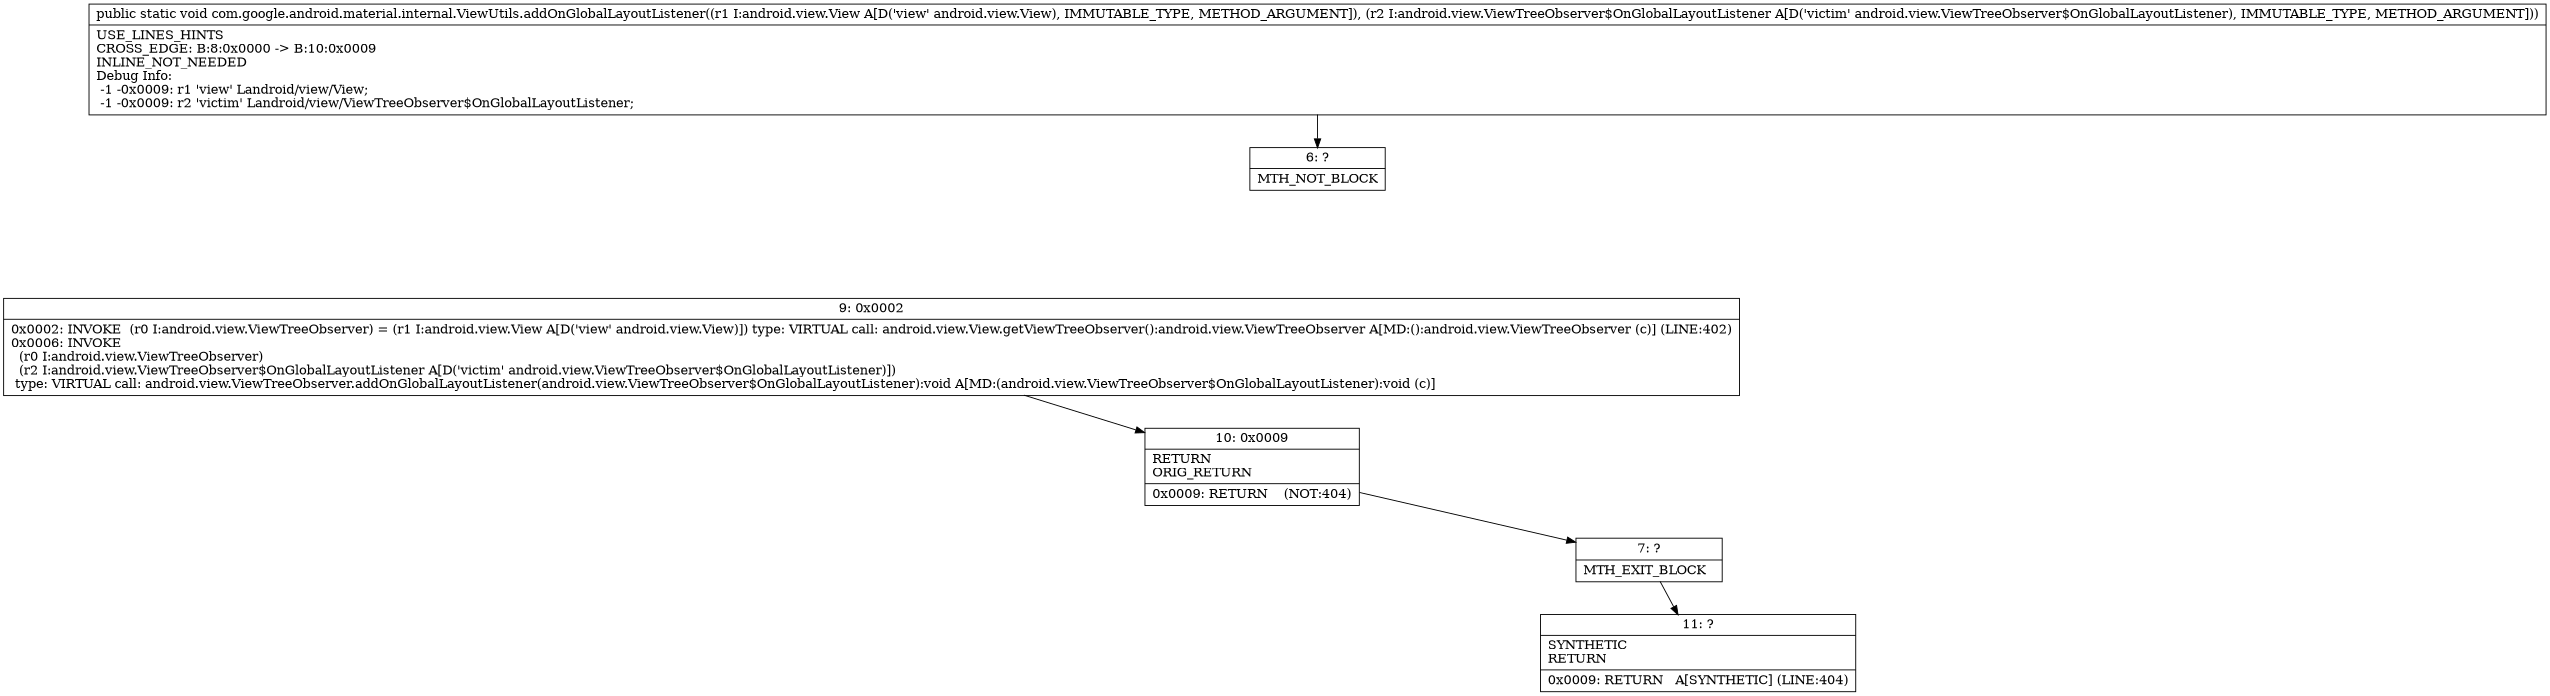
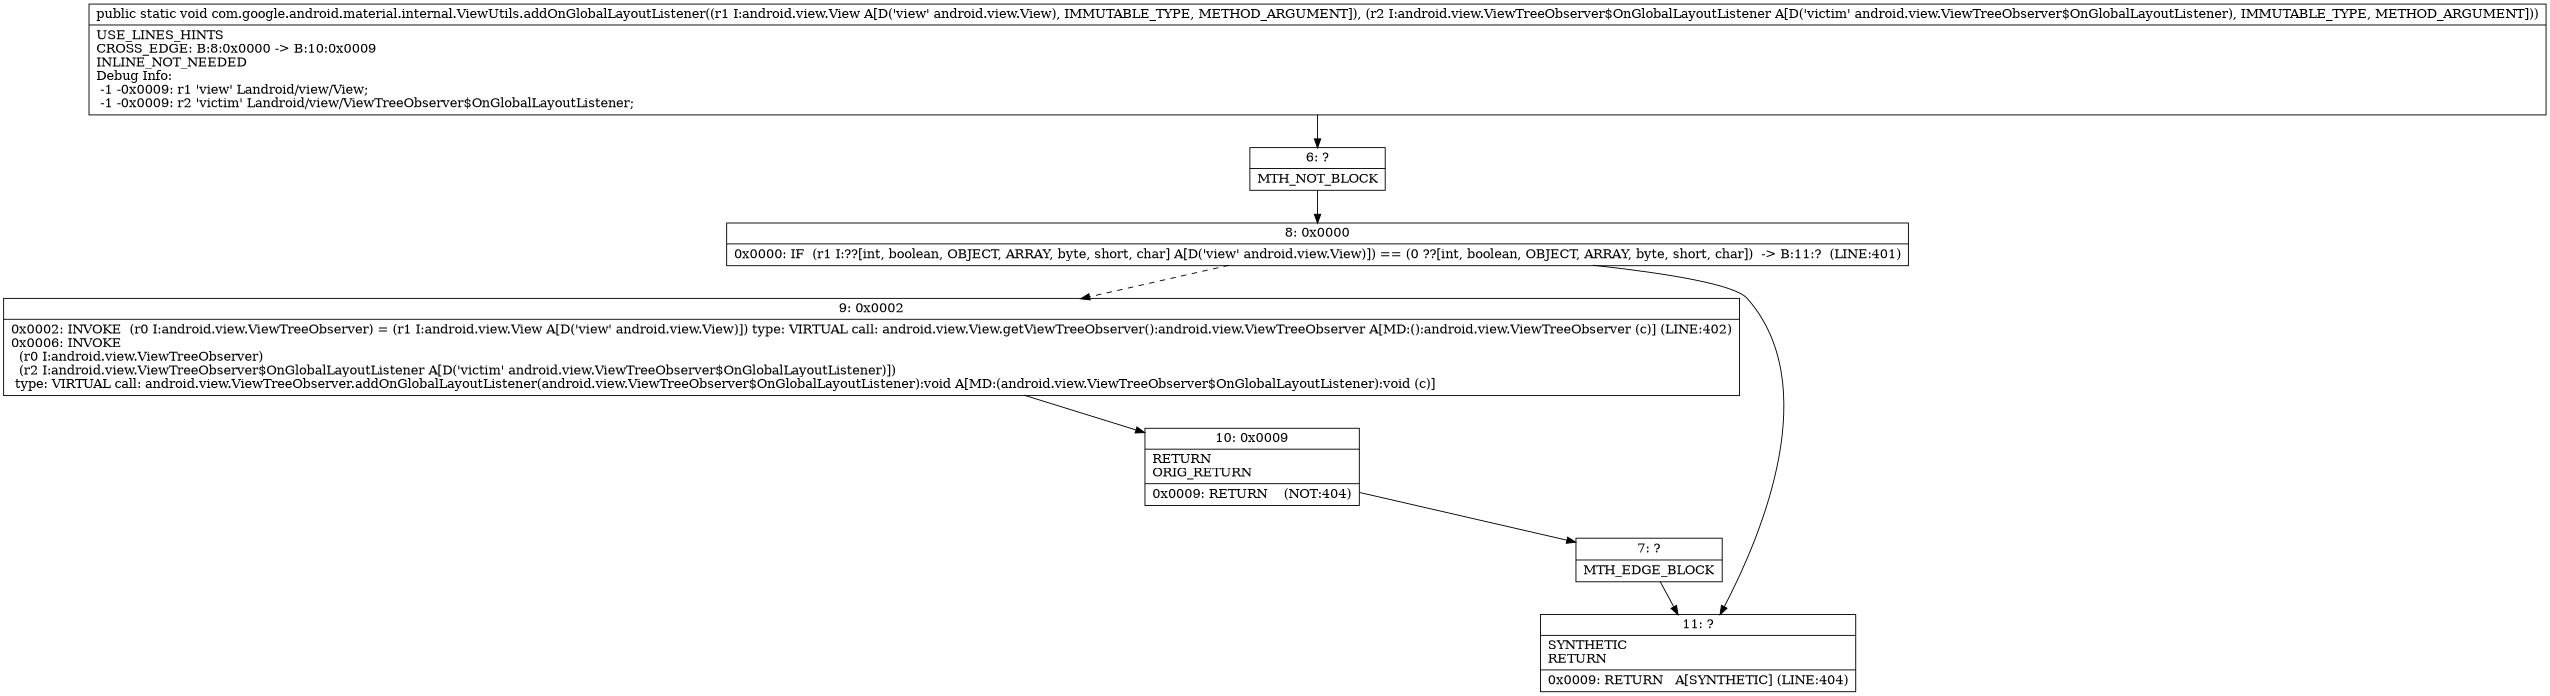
none -> (1318, 244)
(1645, 570) -> (1649, 570)
